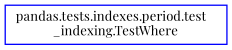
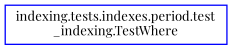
(116, 25) -> (116, 25)
